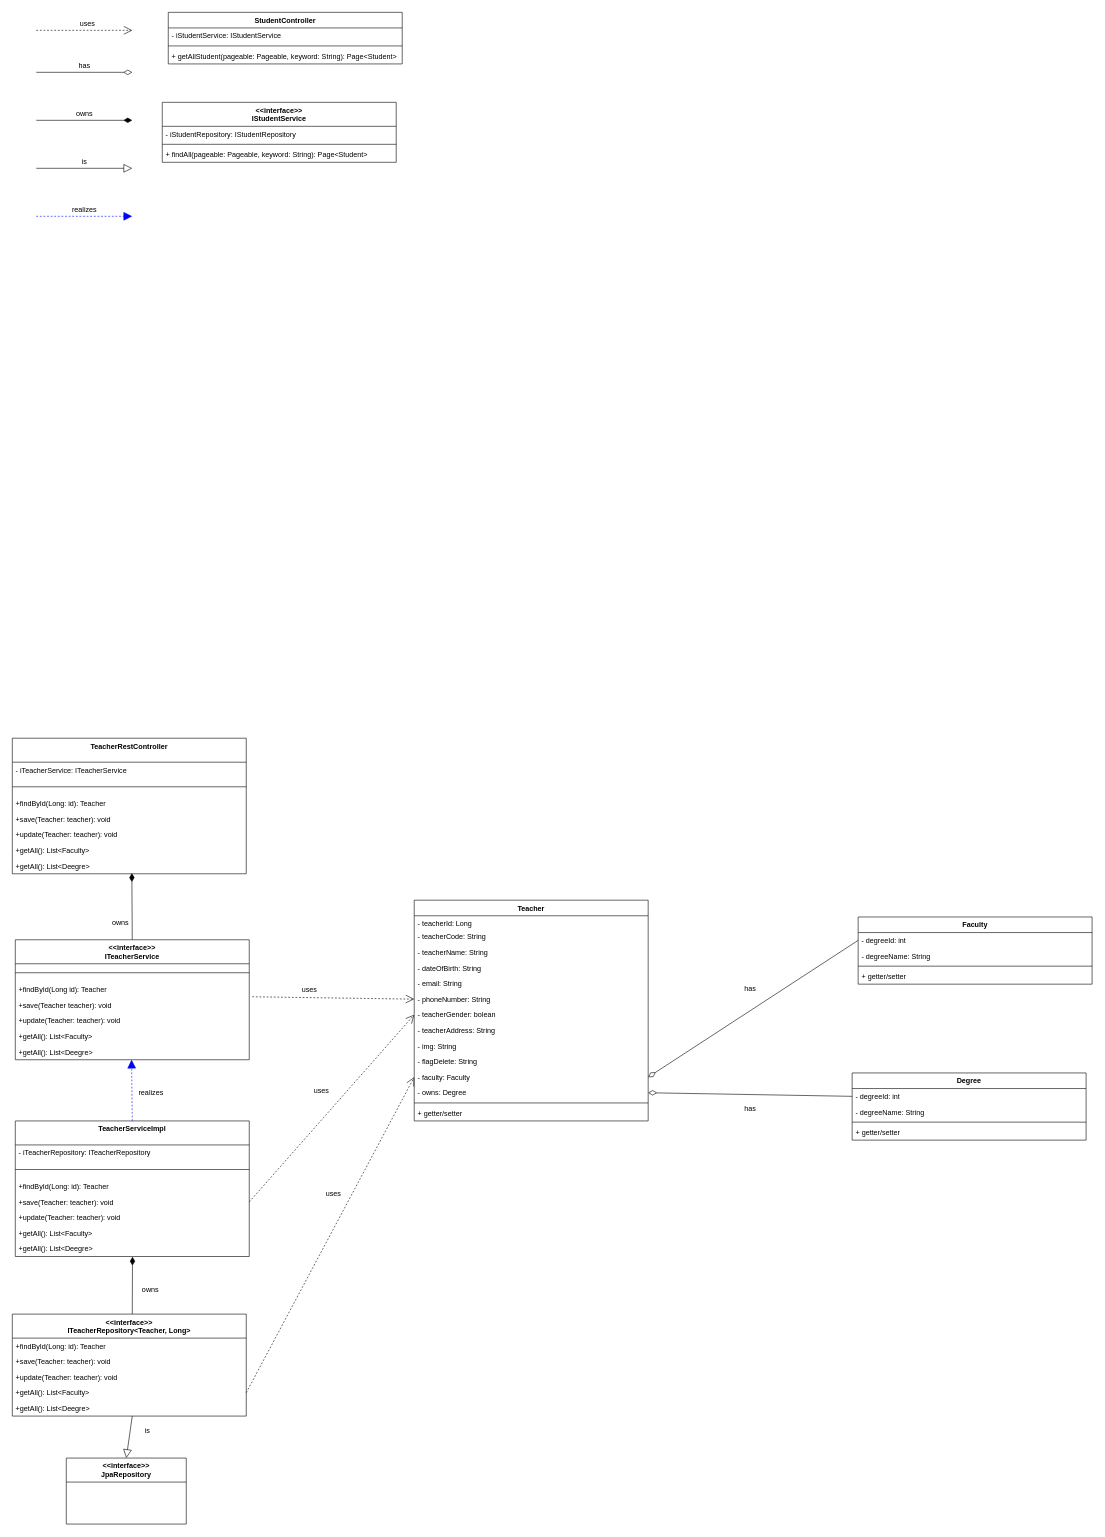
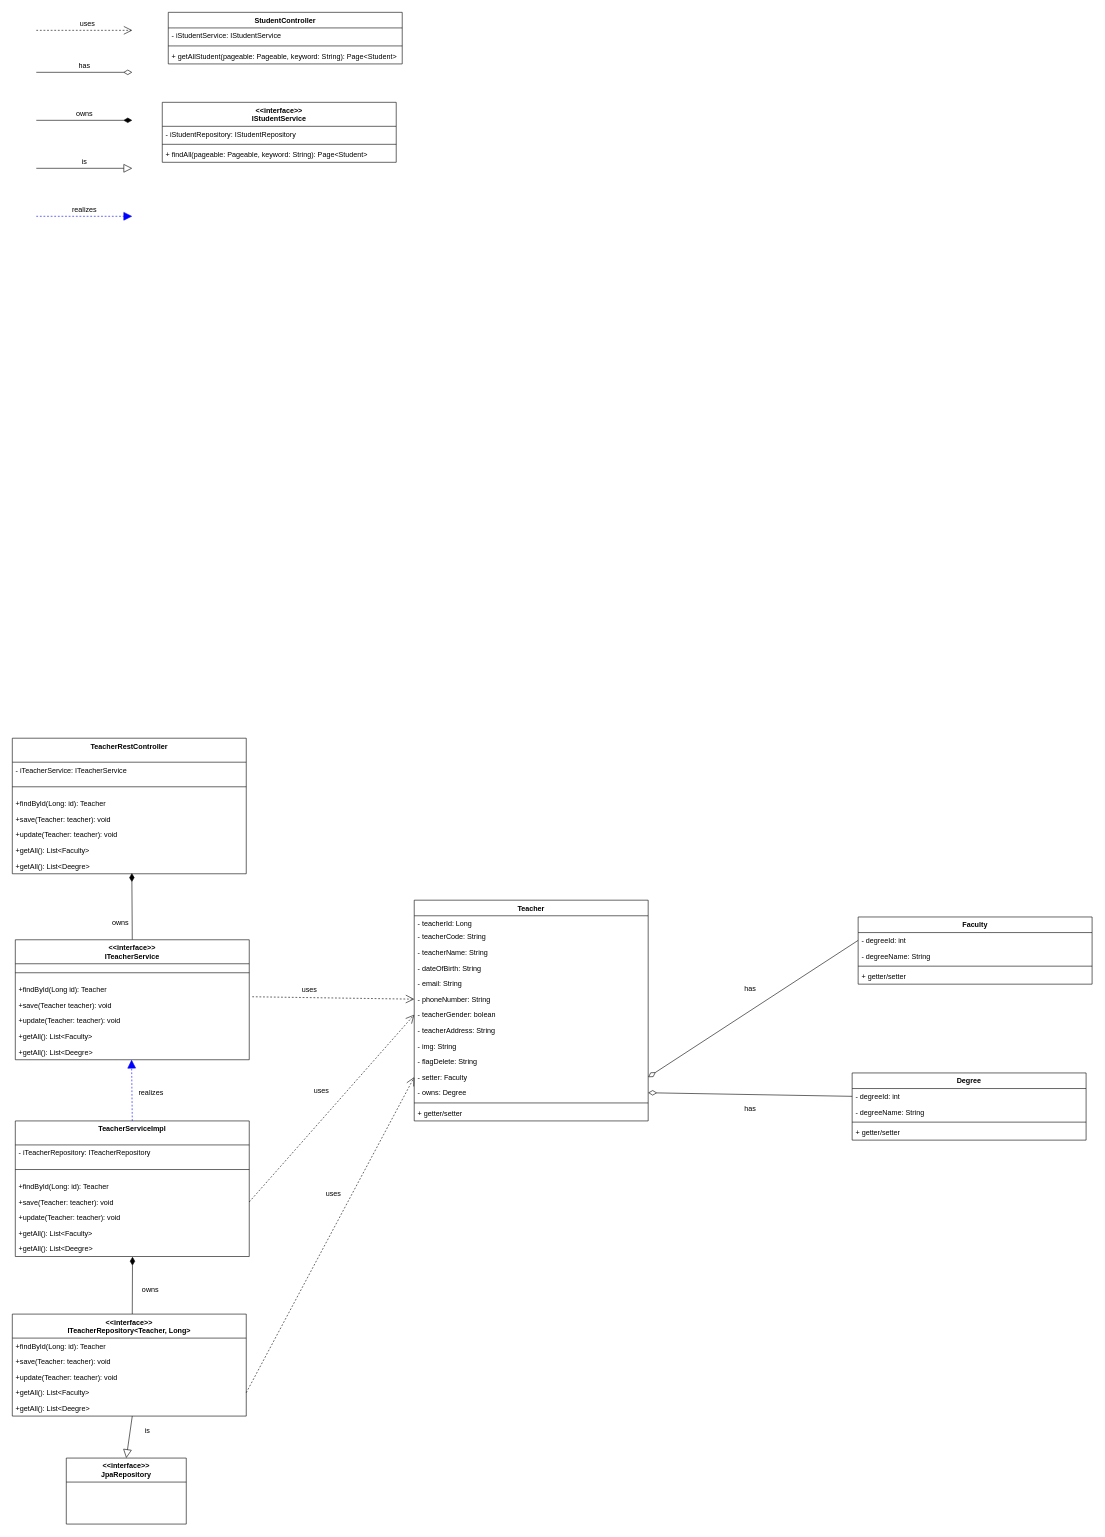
(449, 1078) -> (448, 1078)
